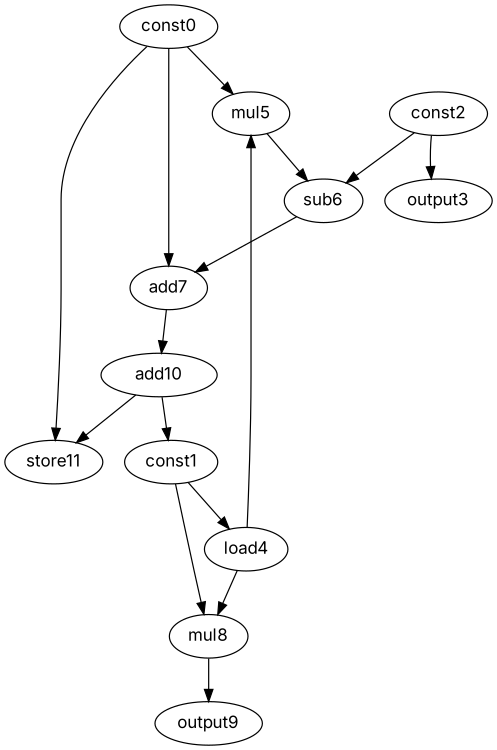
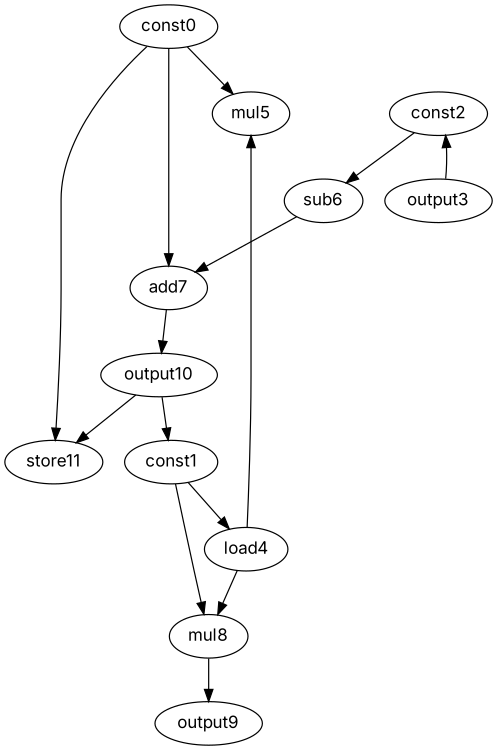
(430, 151) -> (447, 163)
(283, 153) -> none
(159, 375) -> (159, 375)
